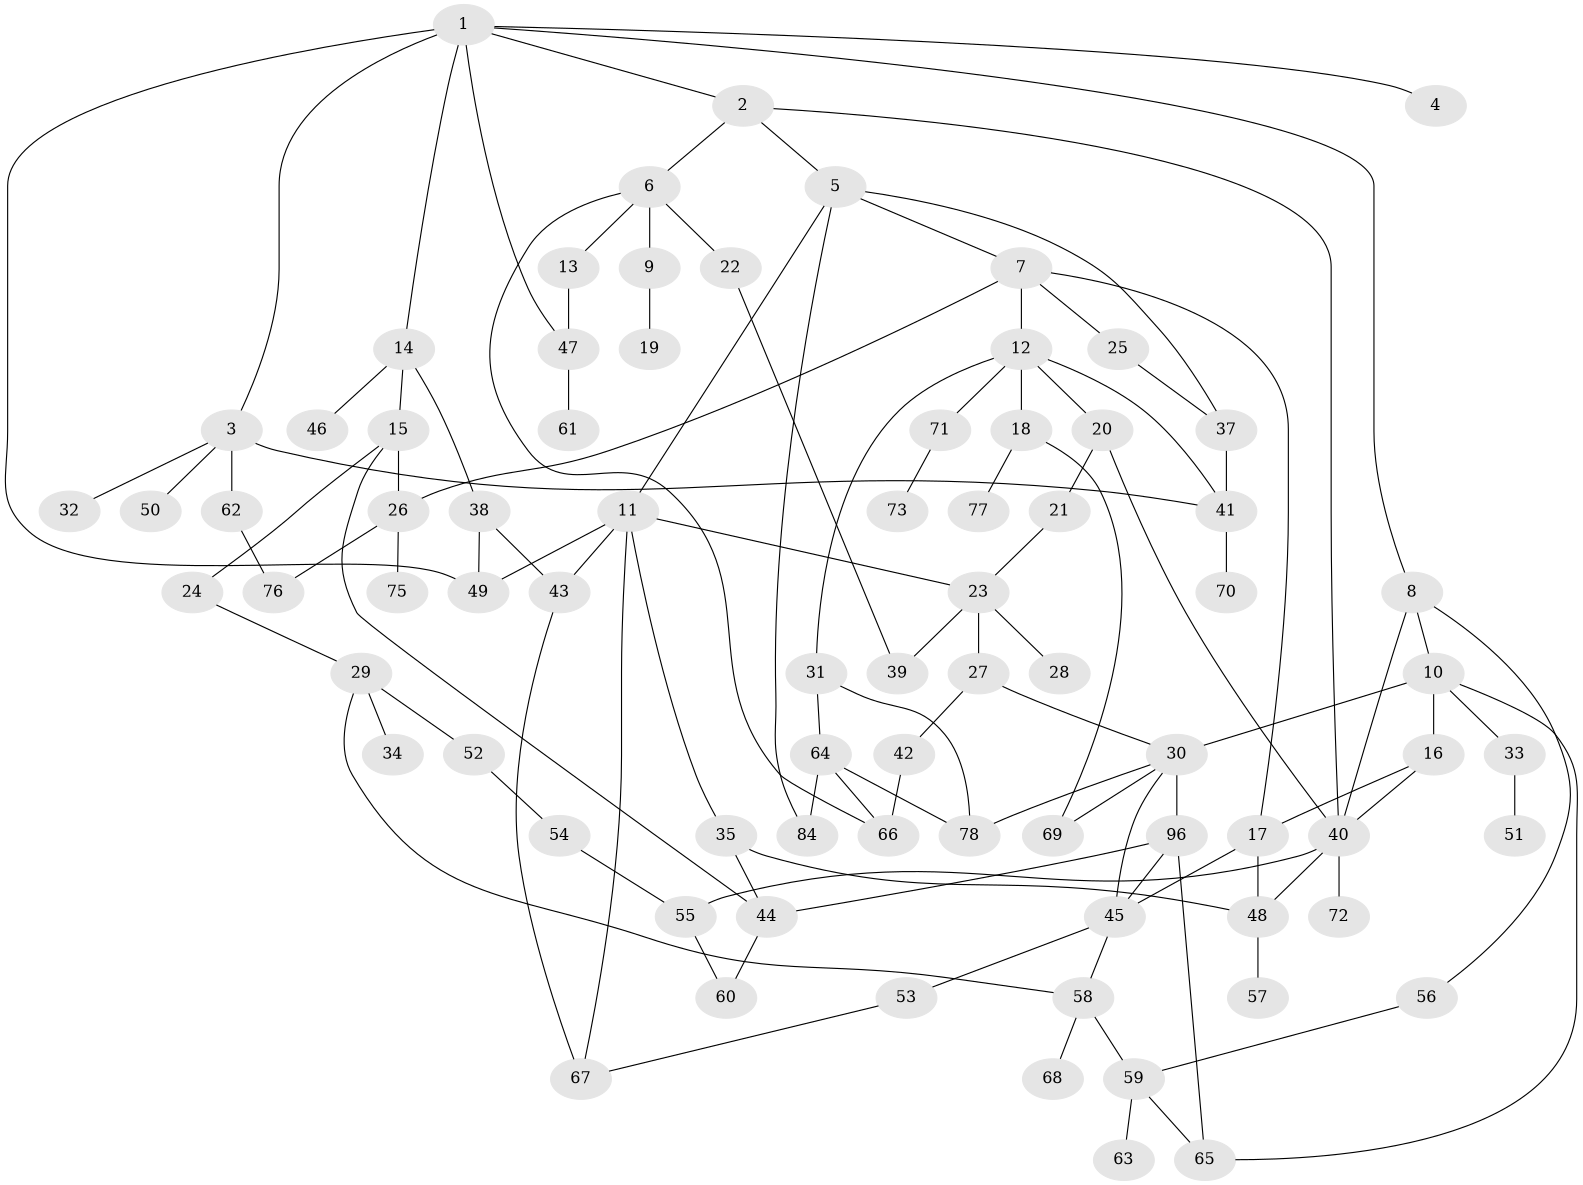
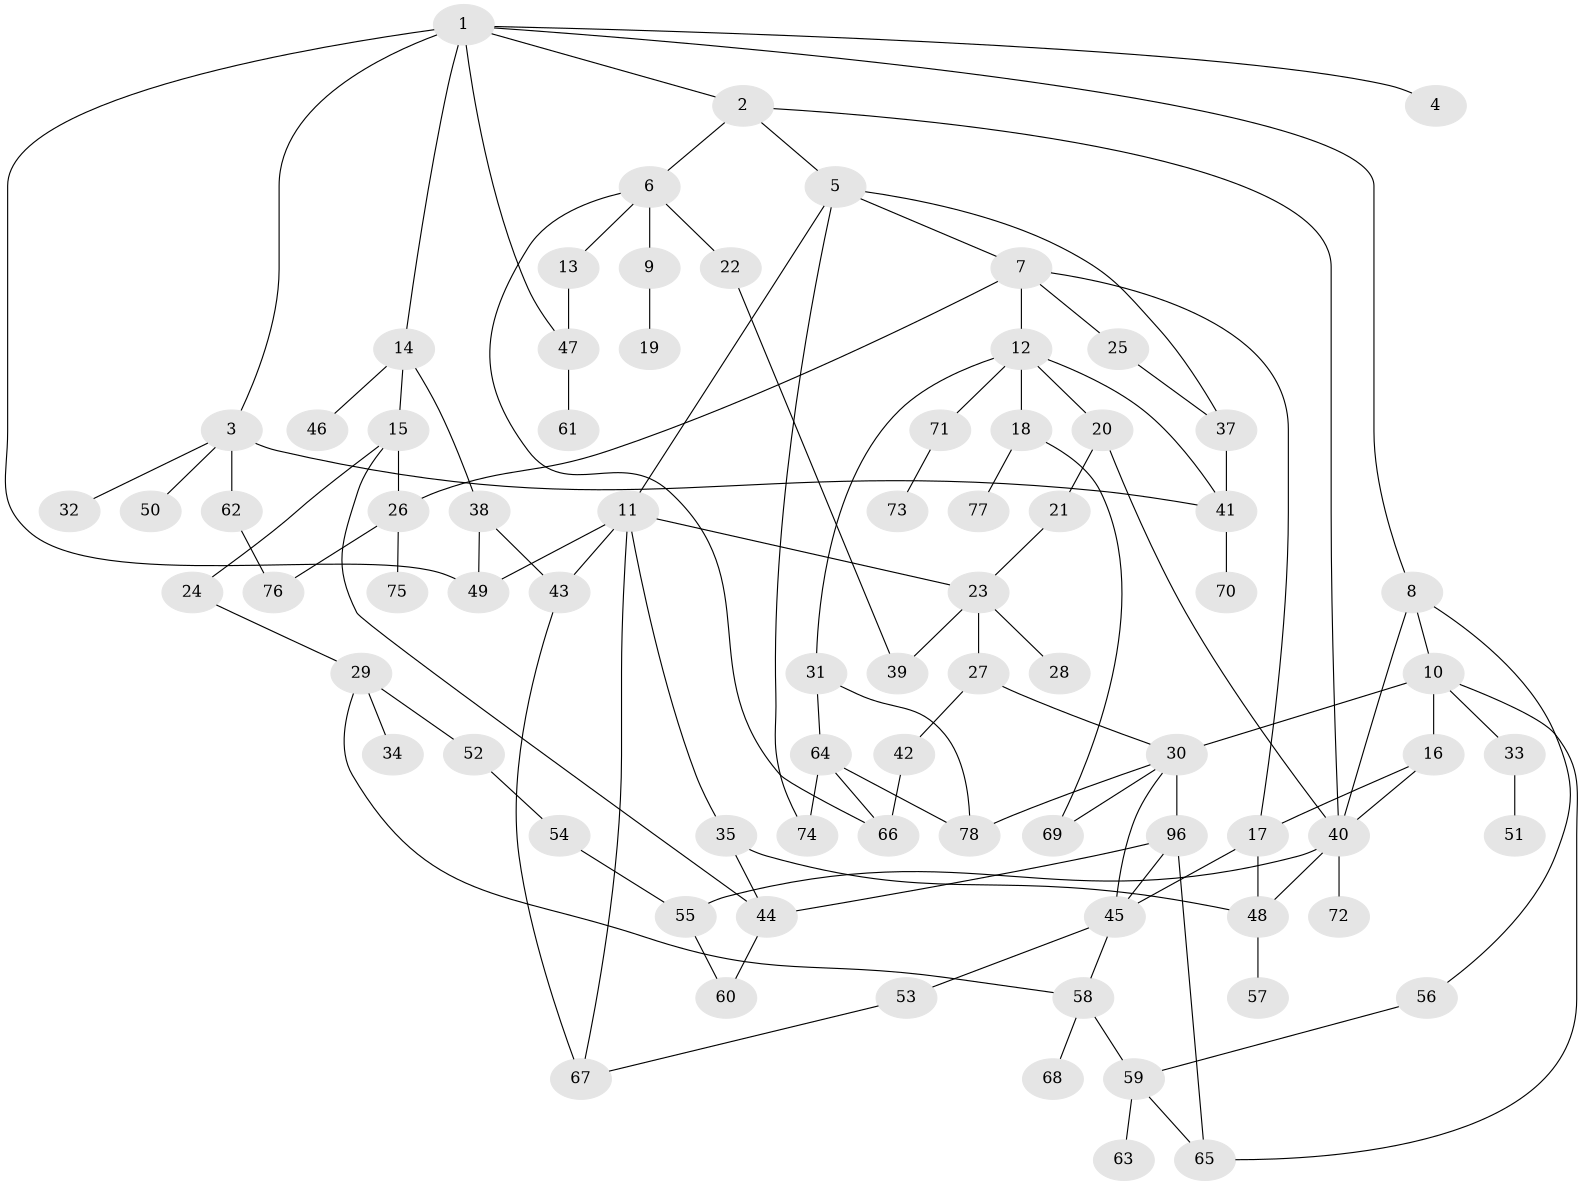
(807, 836) -> (807, 836)
